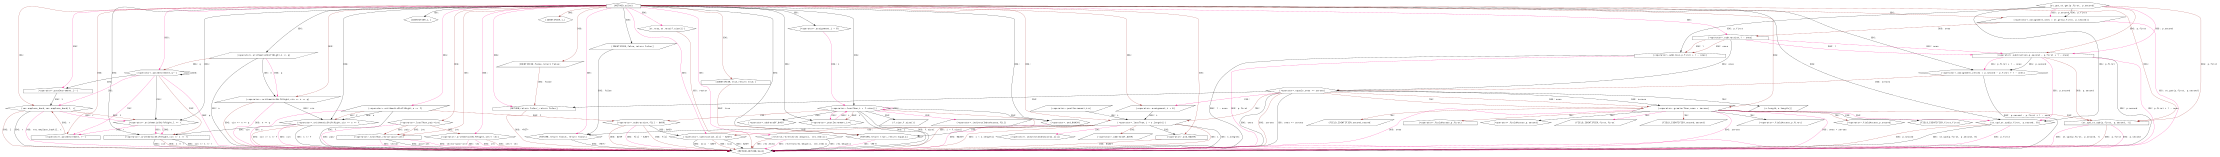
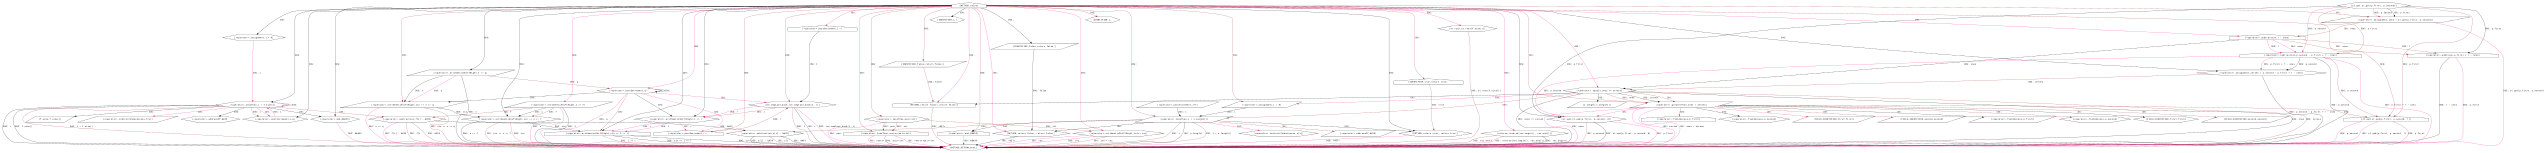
(682, 55) -> (1310, 7)
(101, 80) -> (528, 97)
(700, 91) -> (1486, 91)
(884, 137) -> (1435, 133)
